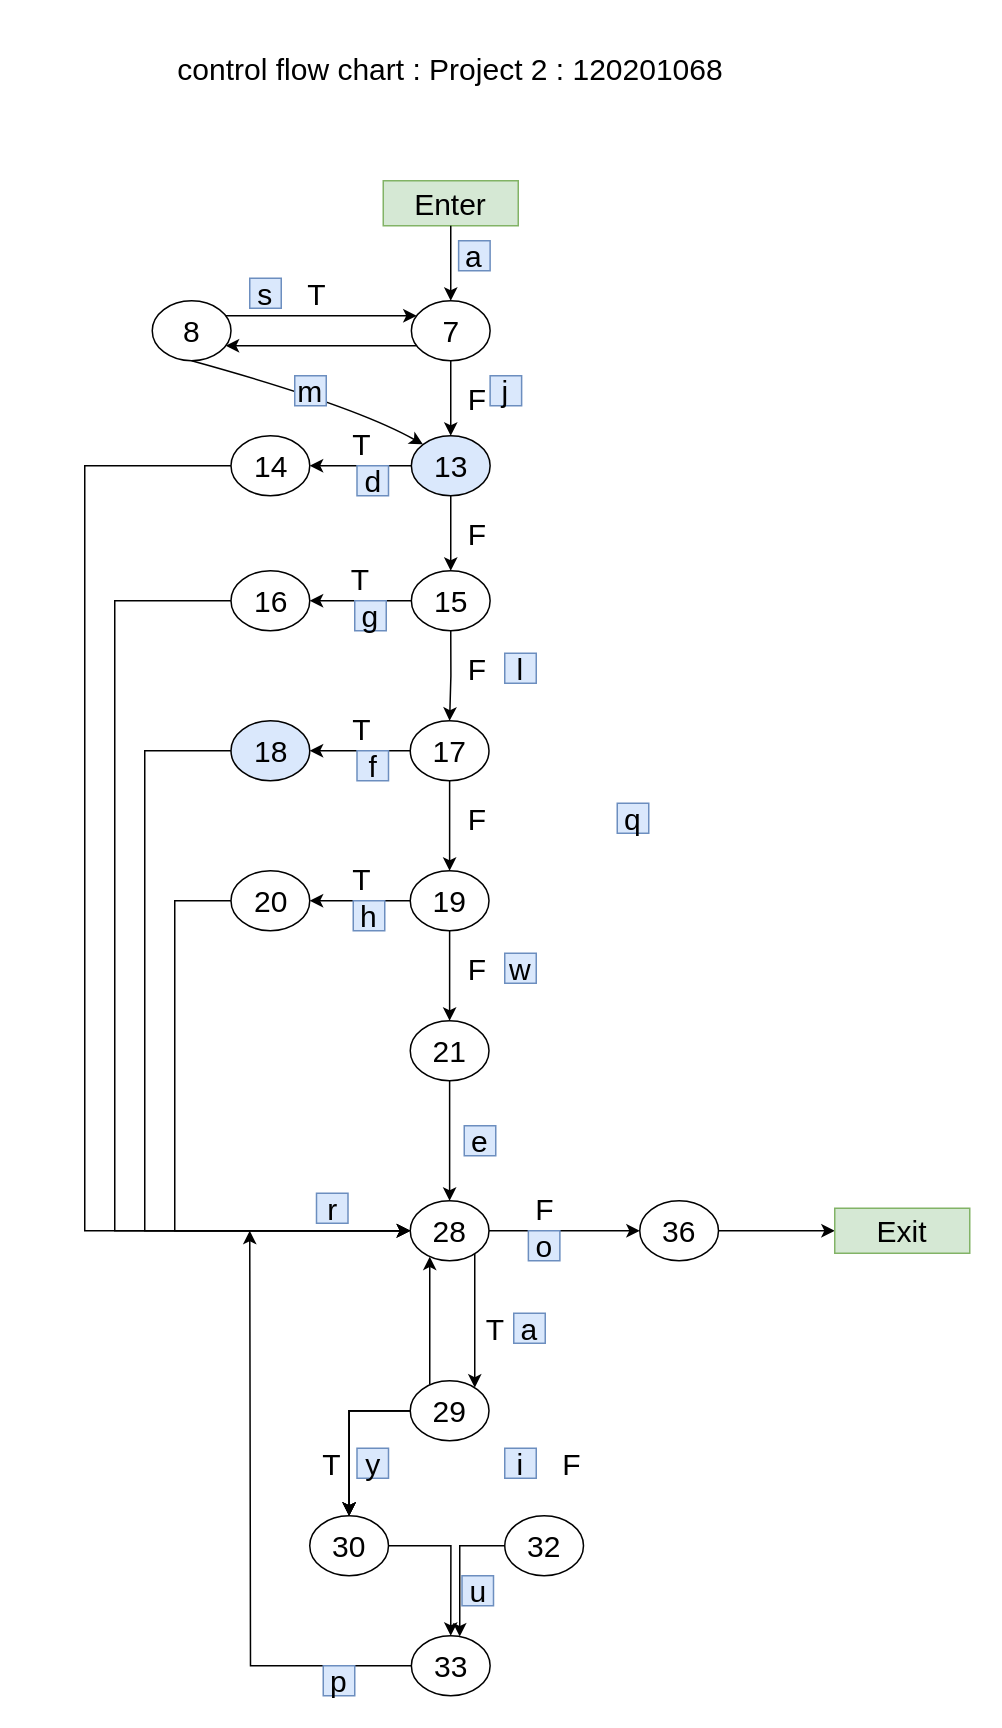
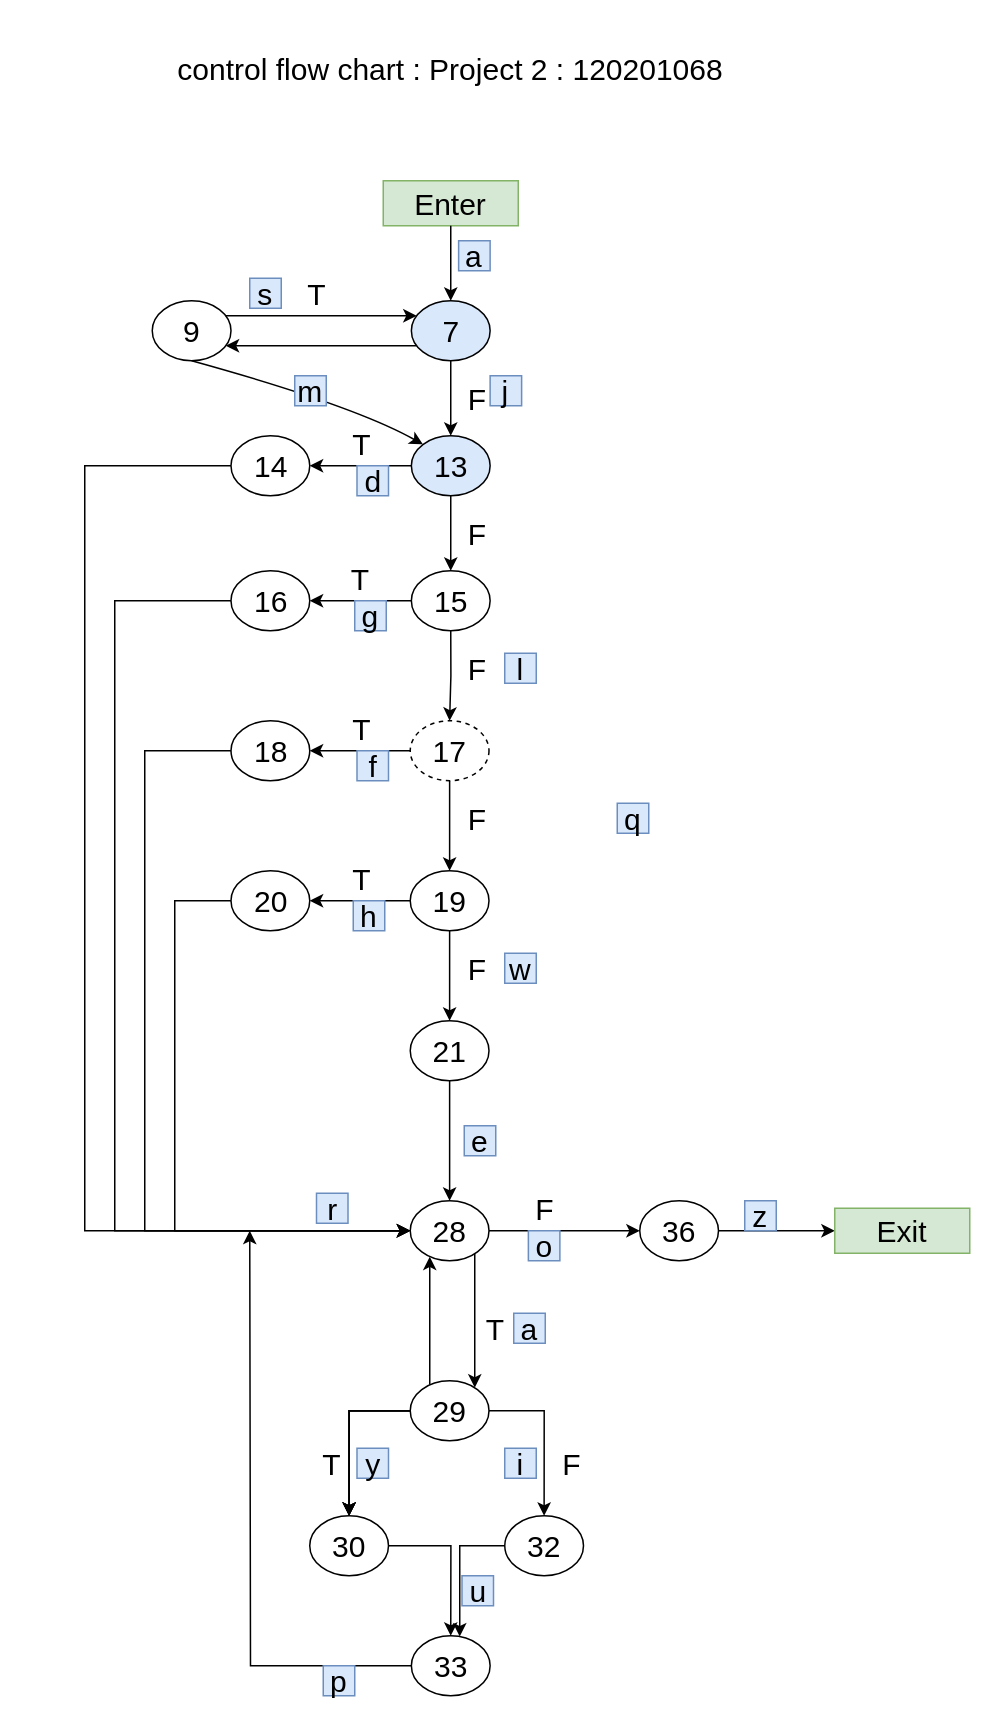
(192, 331) -> (192, 331)
(451, 331) -> (451, 331)
(270, 751) -> (270, 751)
(450, 751) -> (450, 751)
none -> (761, 1216)
none -> (544, 1431)
